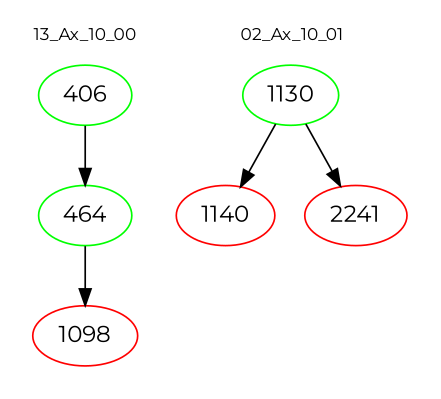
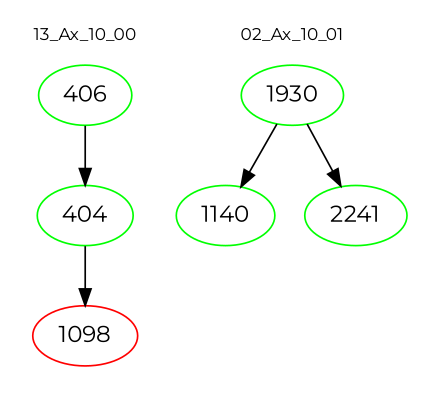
(291, 95) -> (292, 95)
(85, 216) -> (85, 216)
(226, 216) -> (226, 216)
(356, 216) -> (356, 216)
